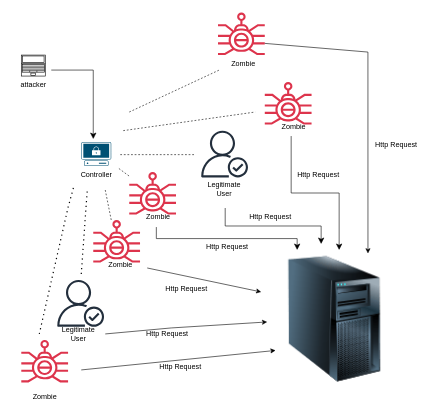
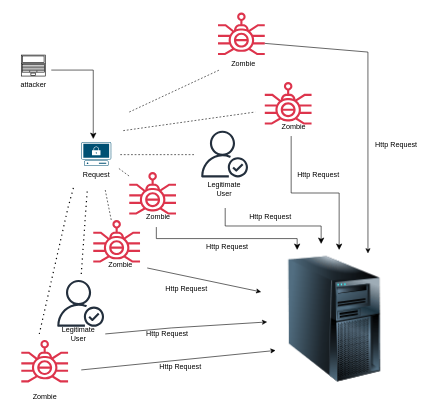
(97, 175) -> (97, 175)
